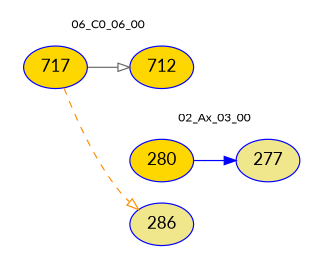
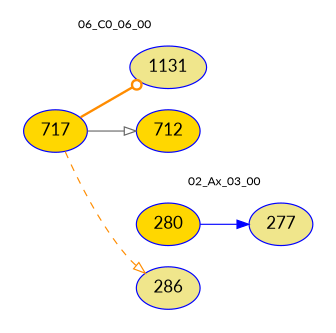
none -> (168, 67)
